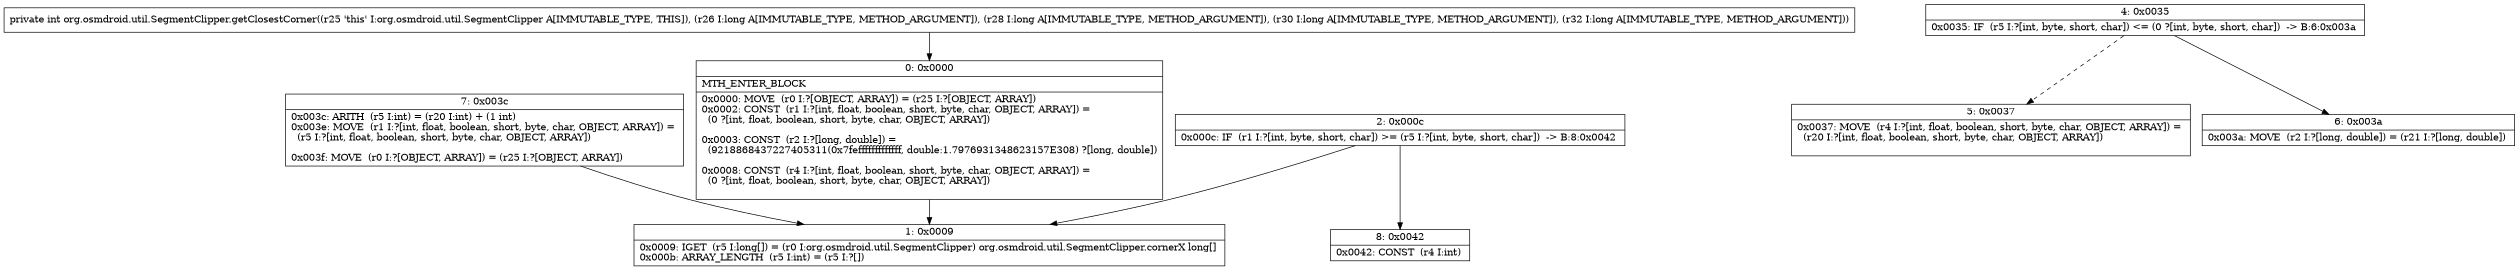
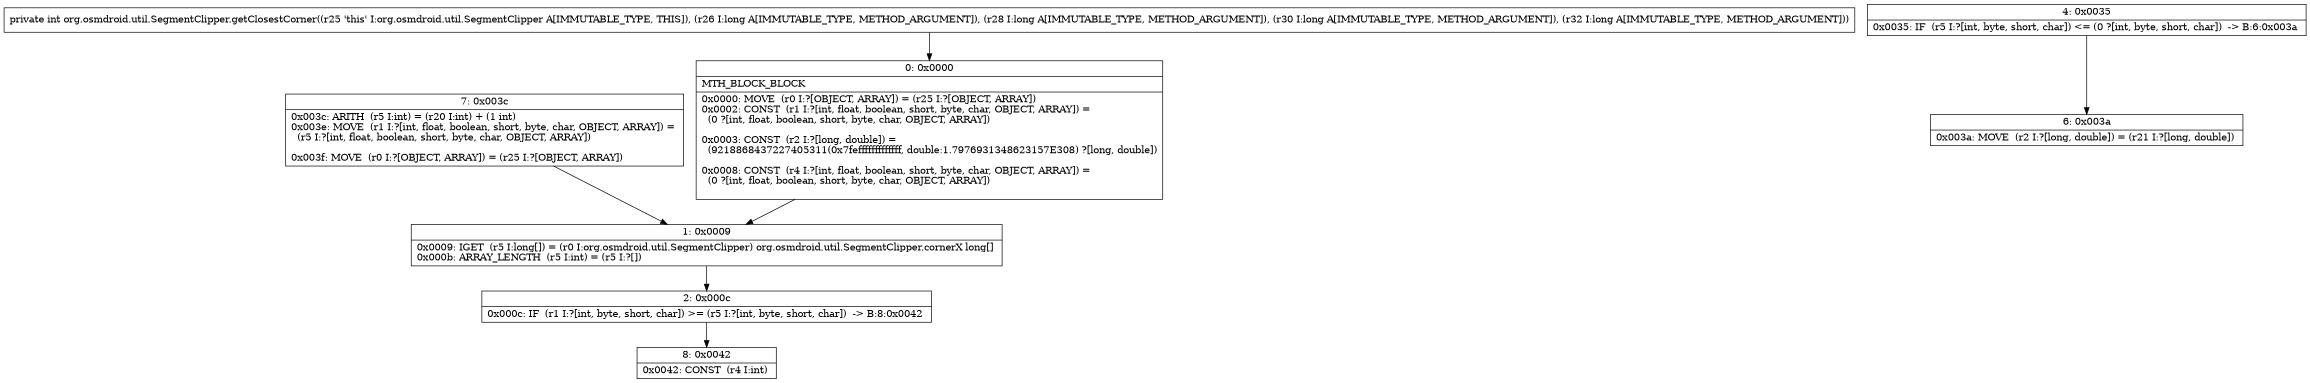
(754, 84) -> (754, 84)
(1991, 130) -> none
(1207, 190) -> (707, 275)
